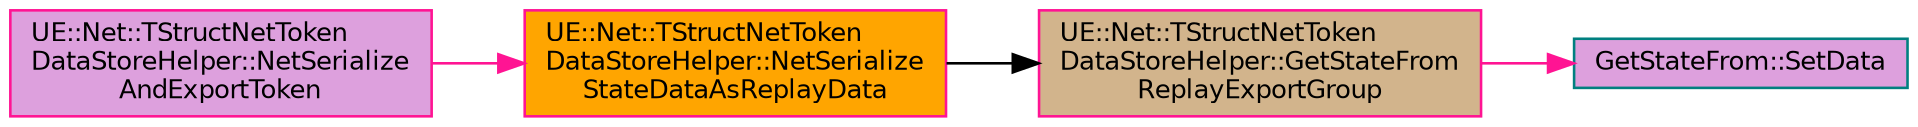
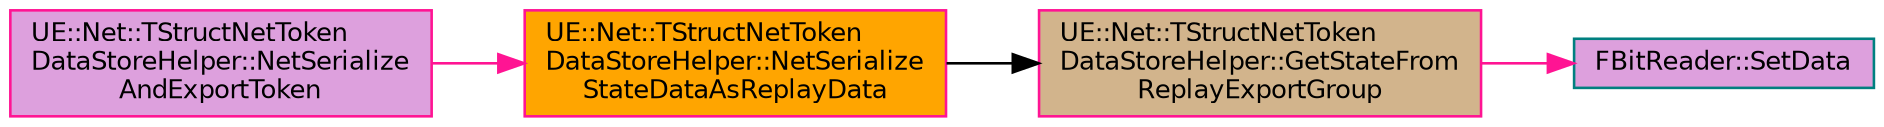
(1741, 63) -> (1724, 63)
